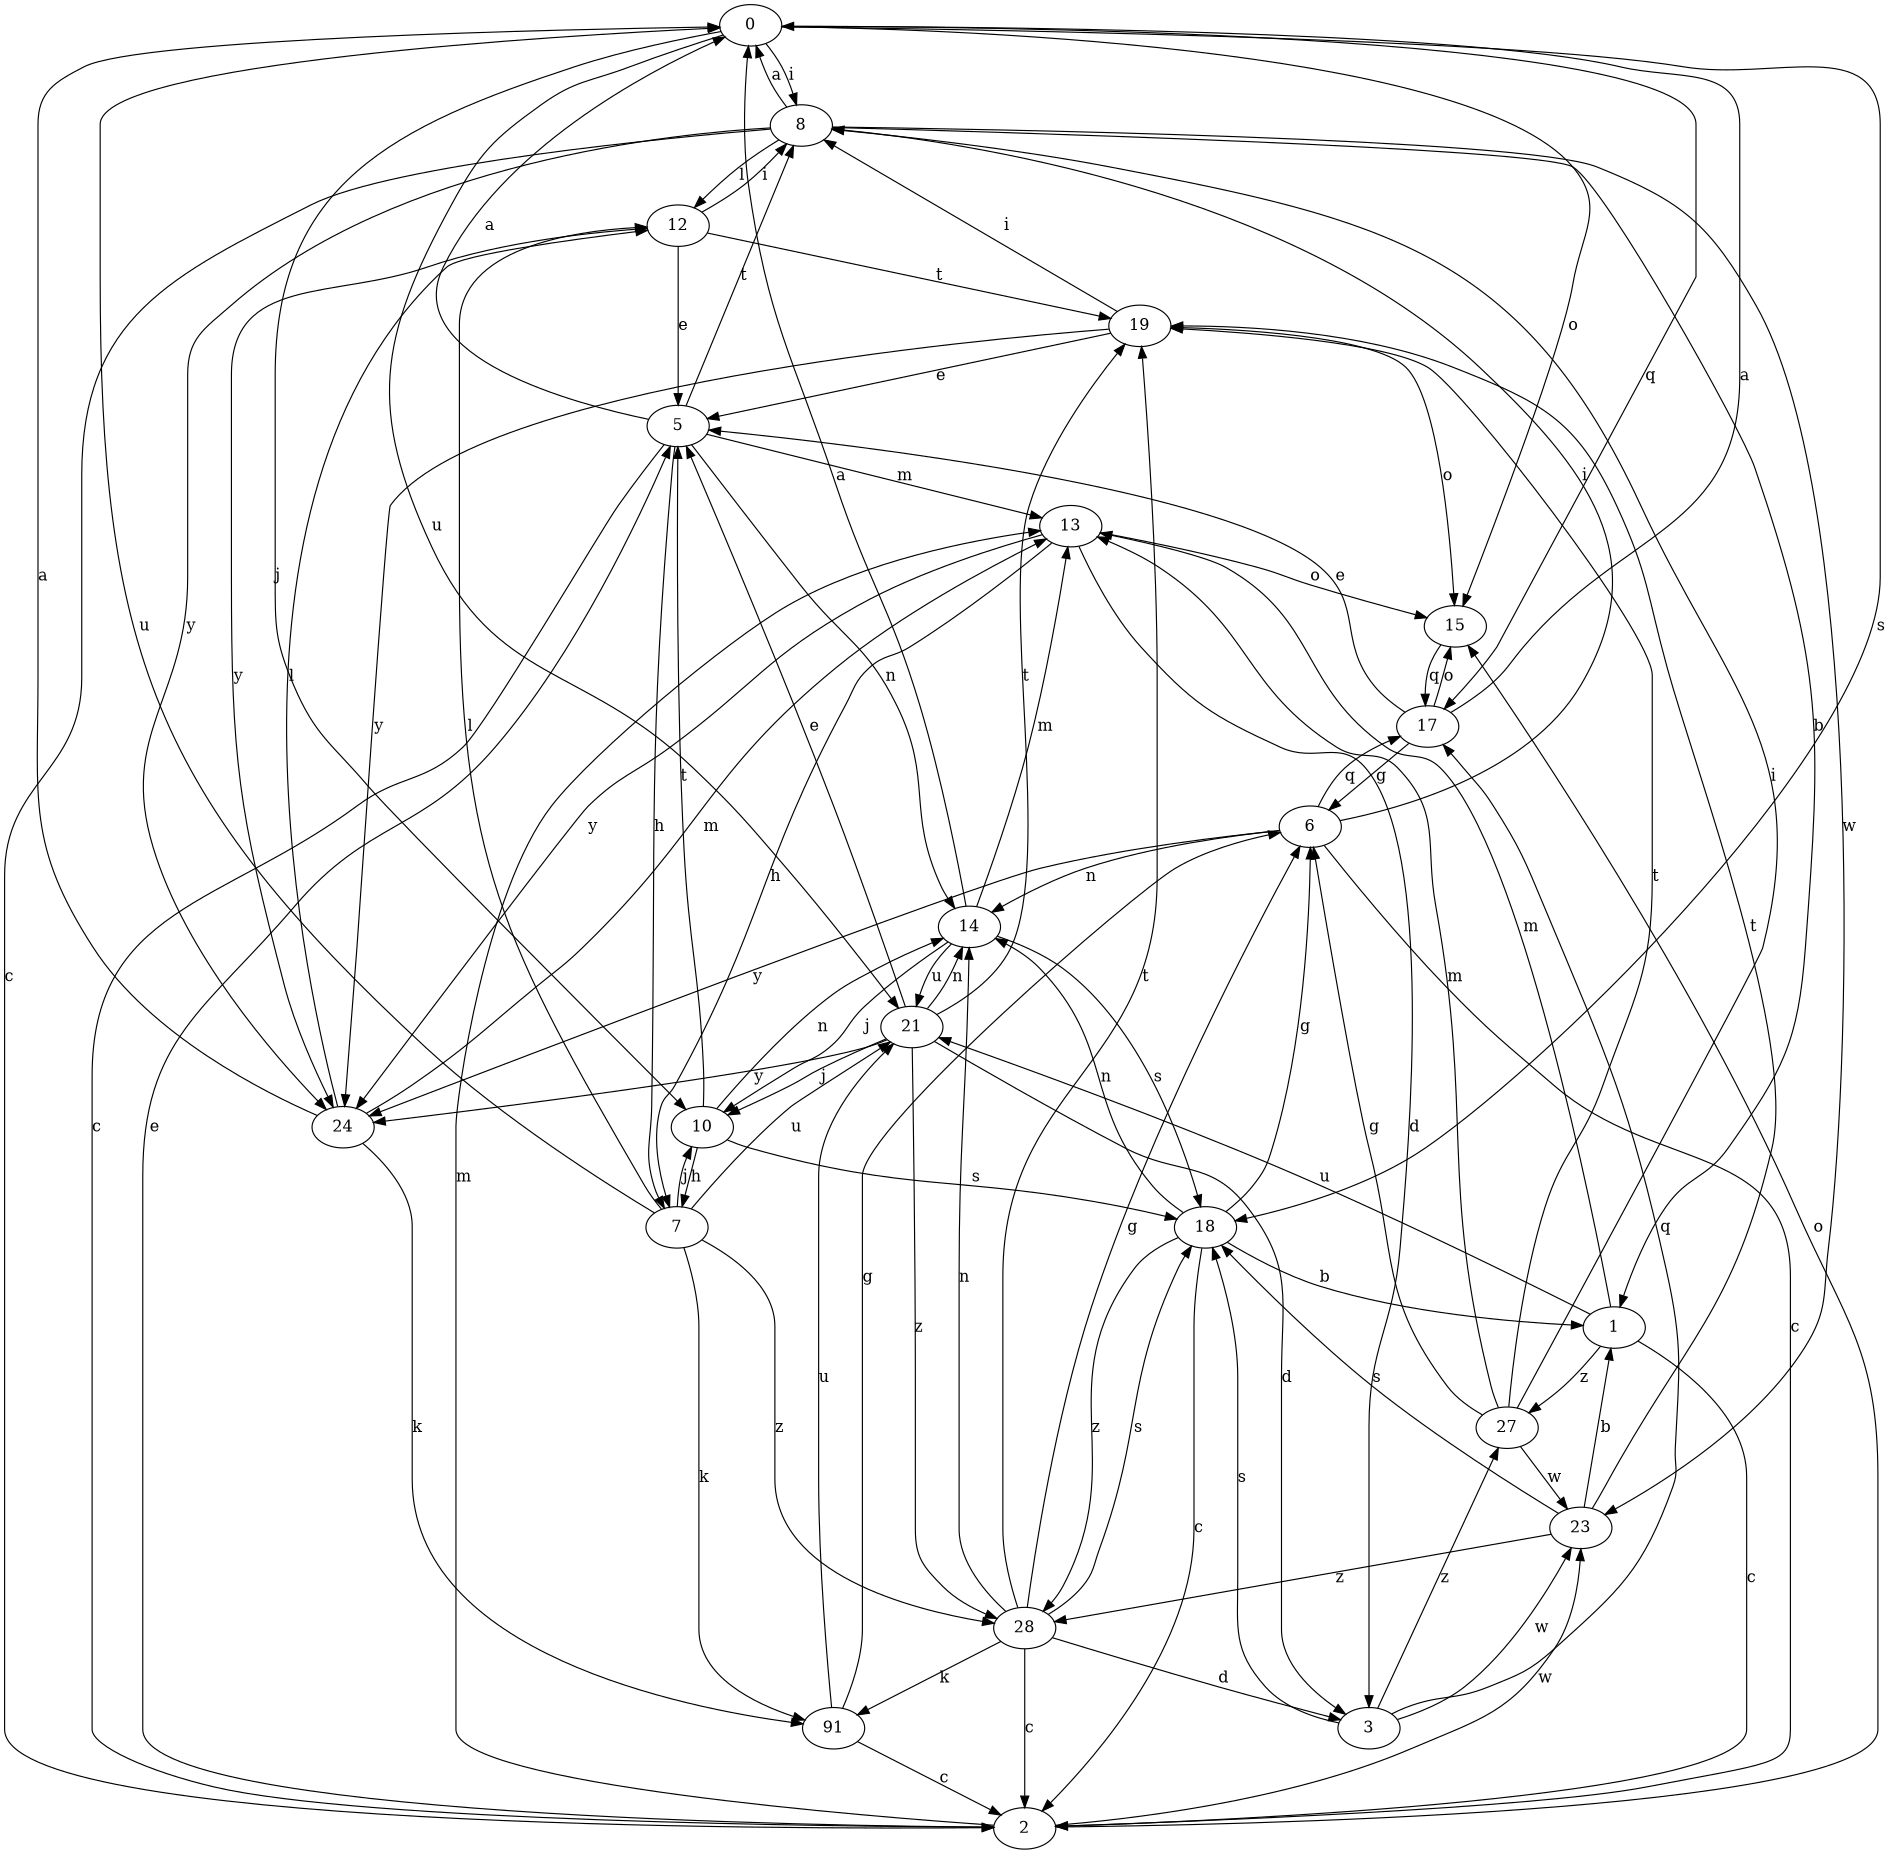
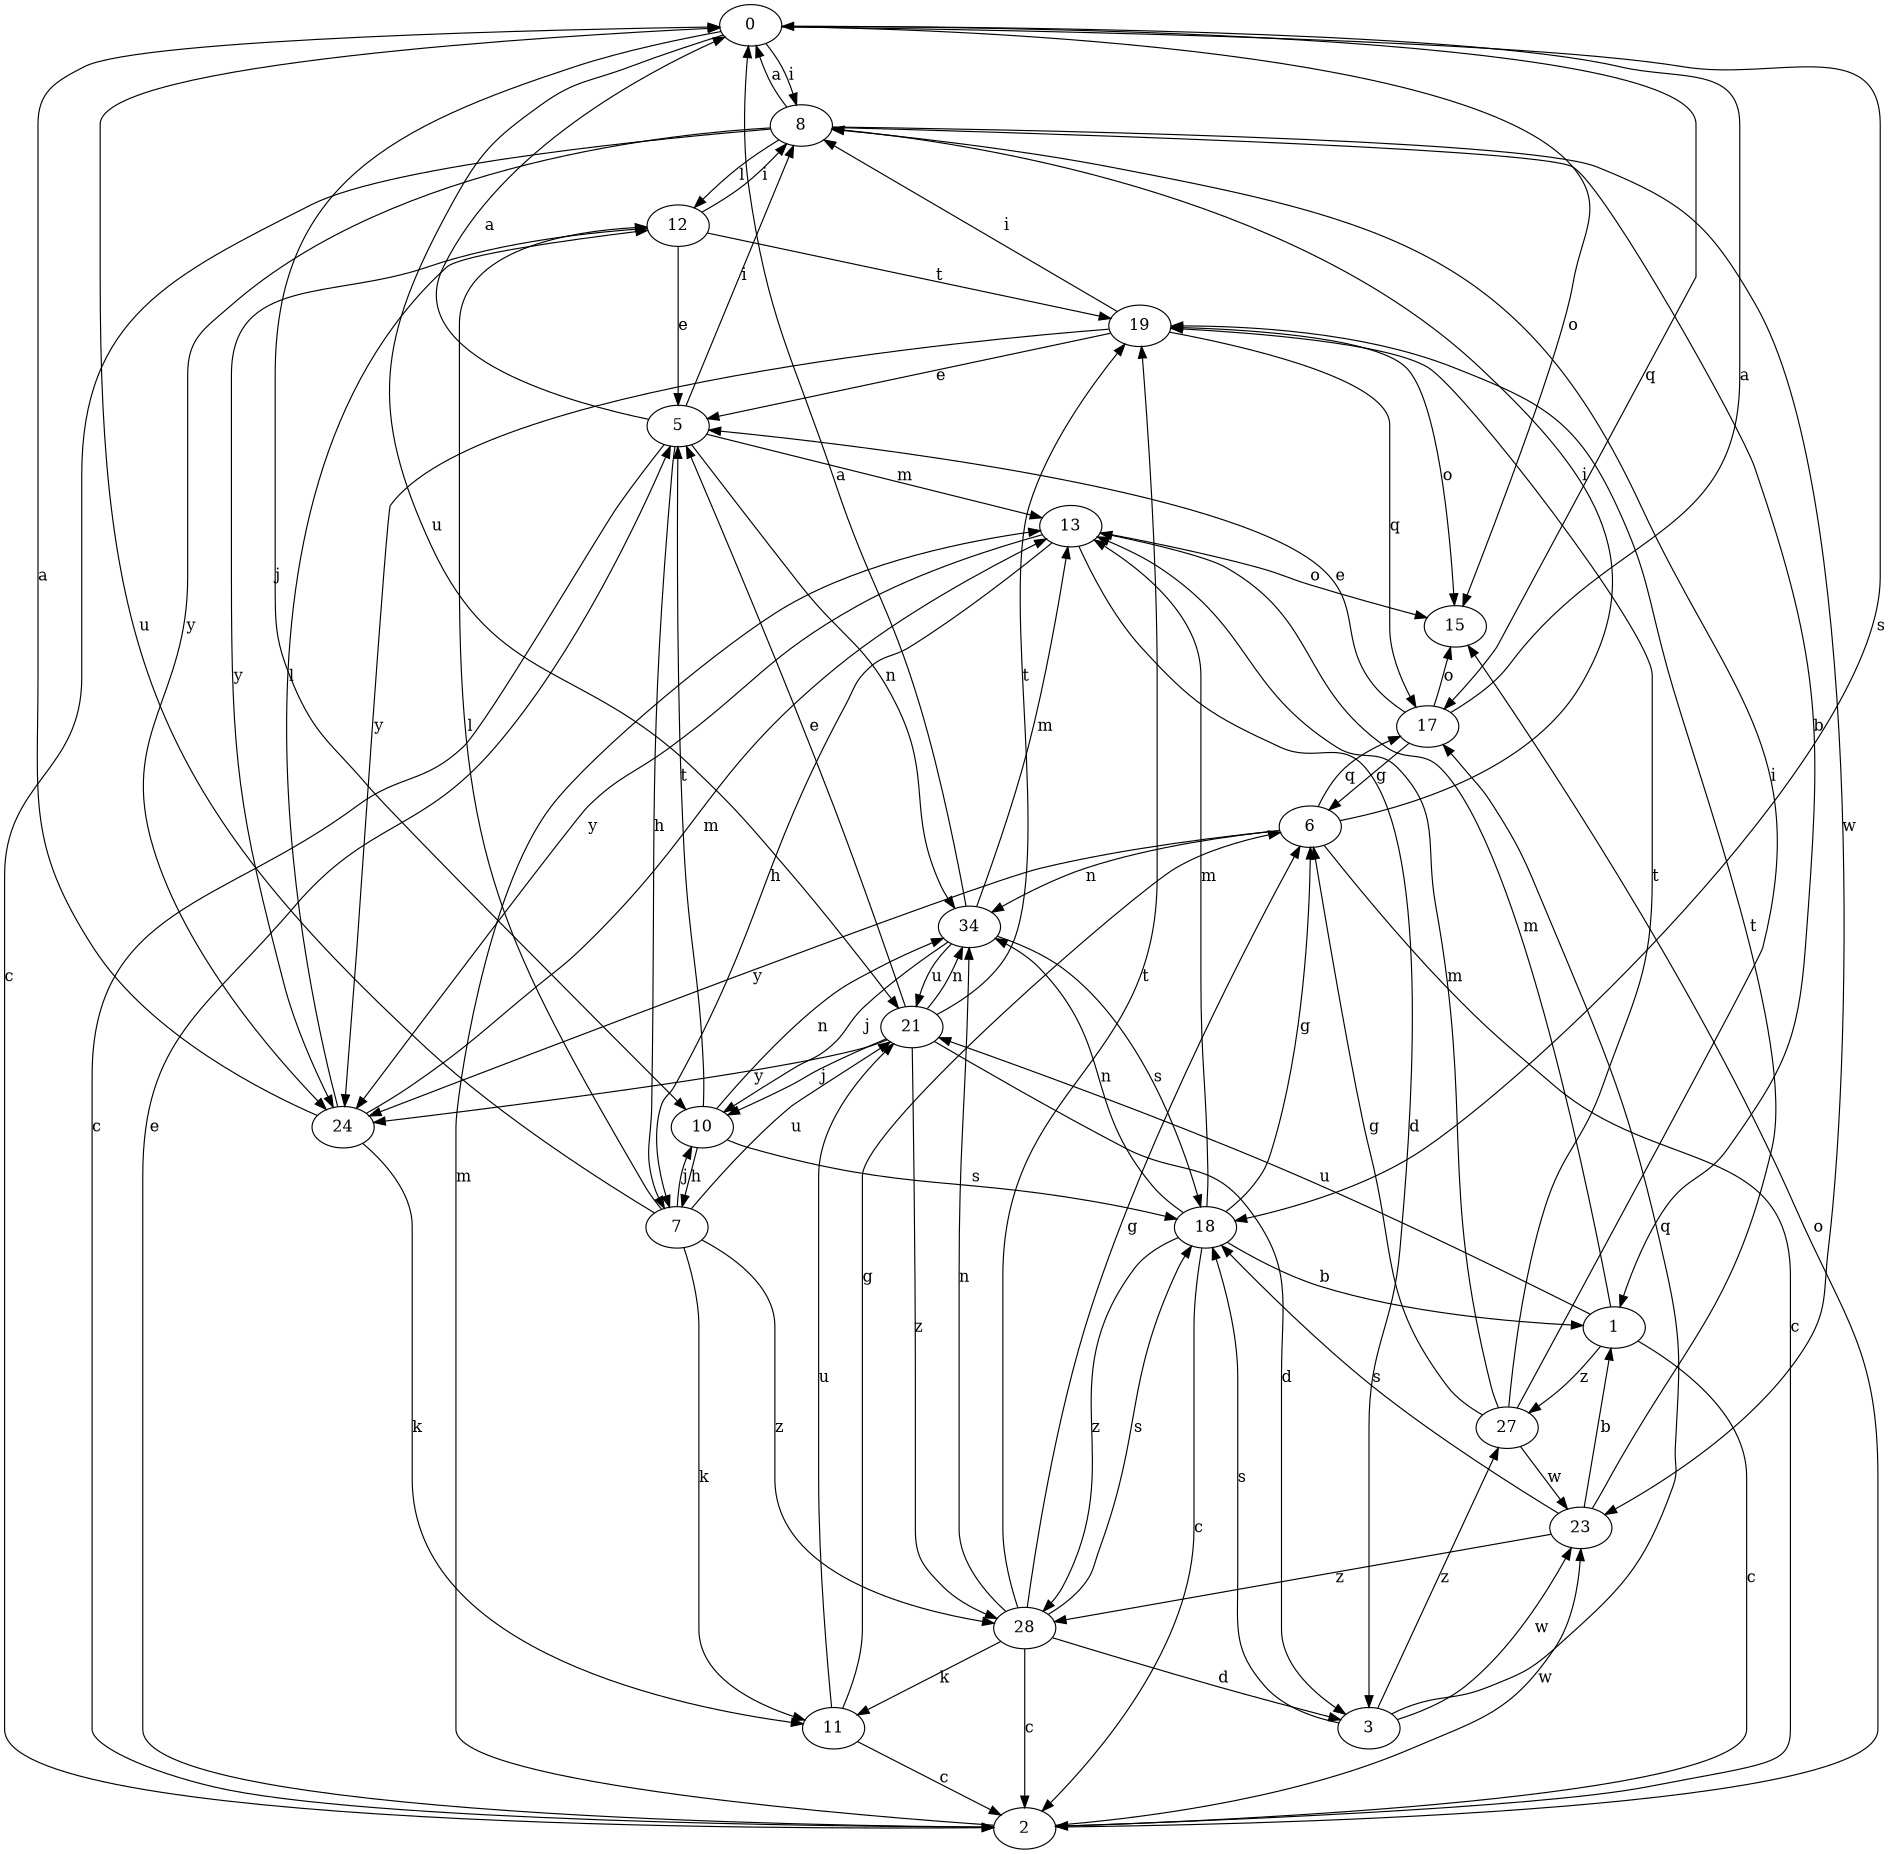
(744, 276) -> (744, 276)
(1429, 668) -> (1390, 439)
none -> (1201, 875)
(969, 927) -> (969, 927)
(834, 1728) -> (834, 1728)
